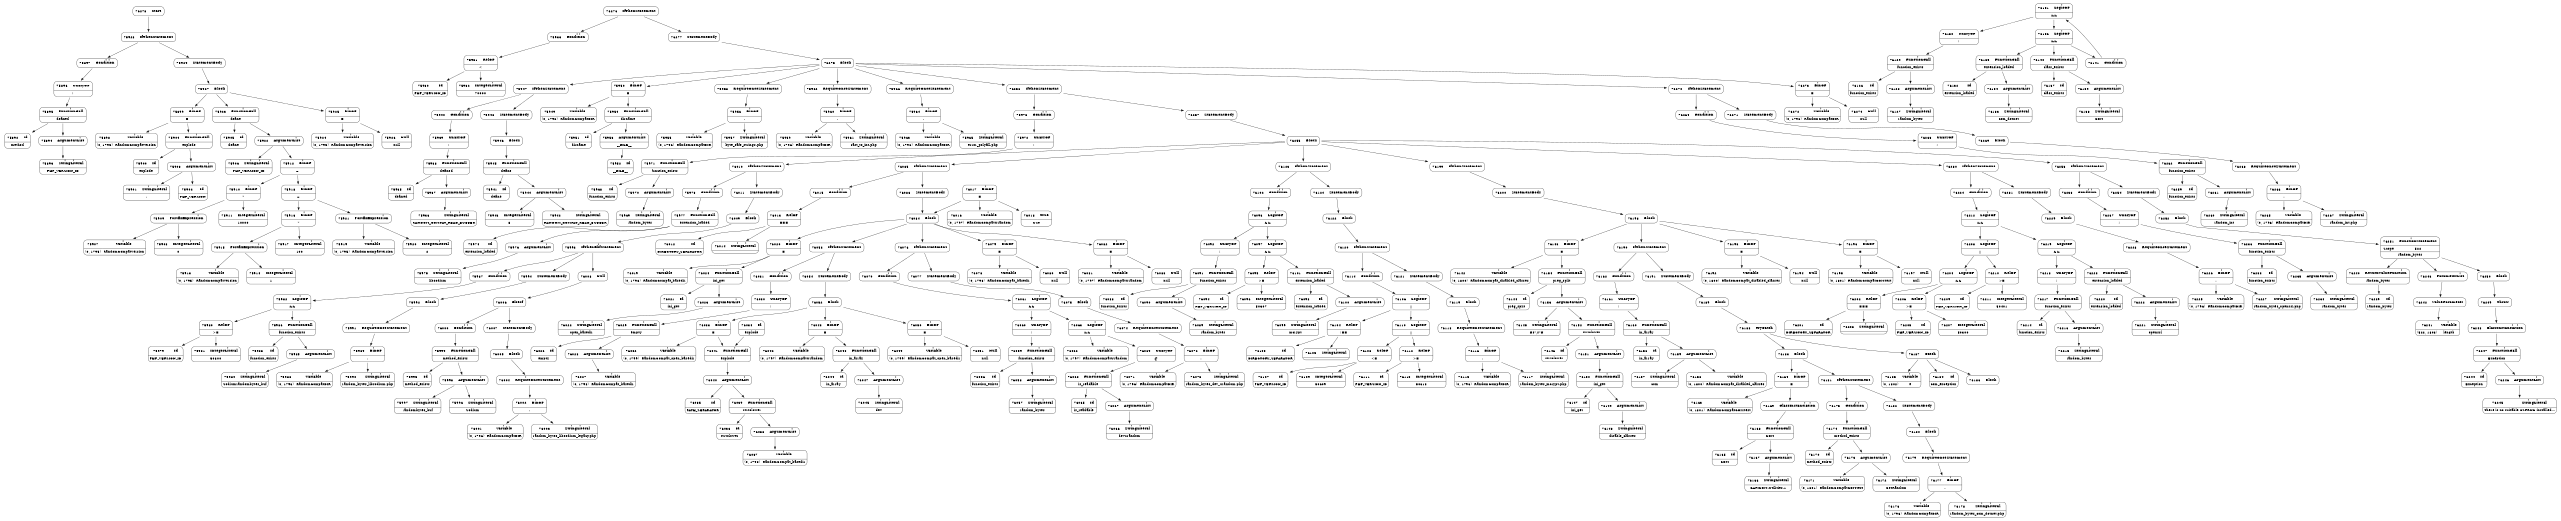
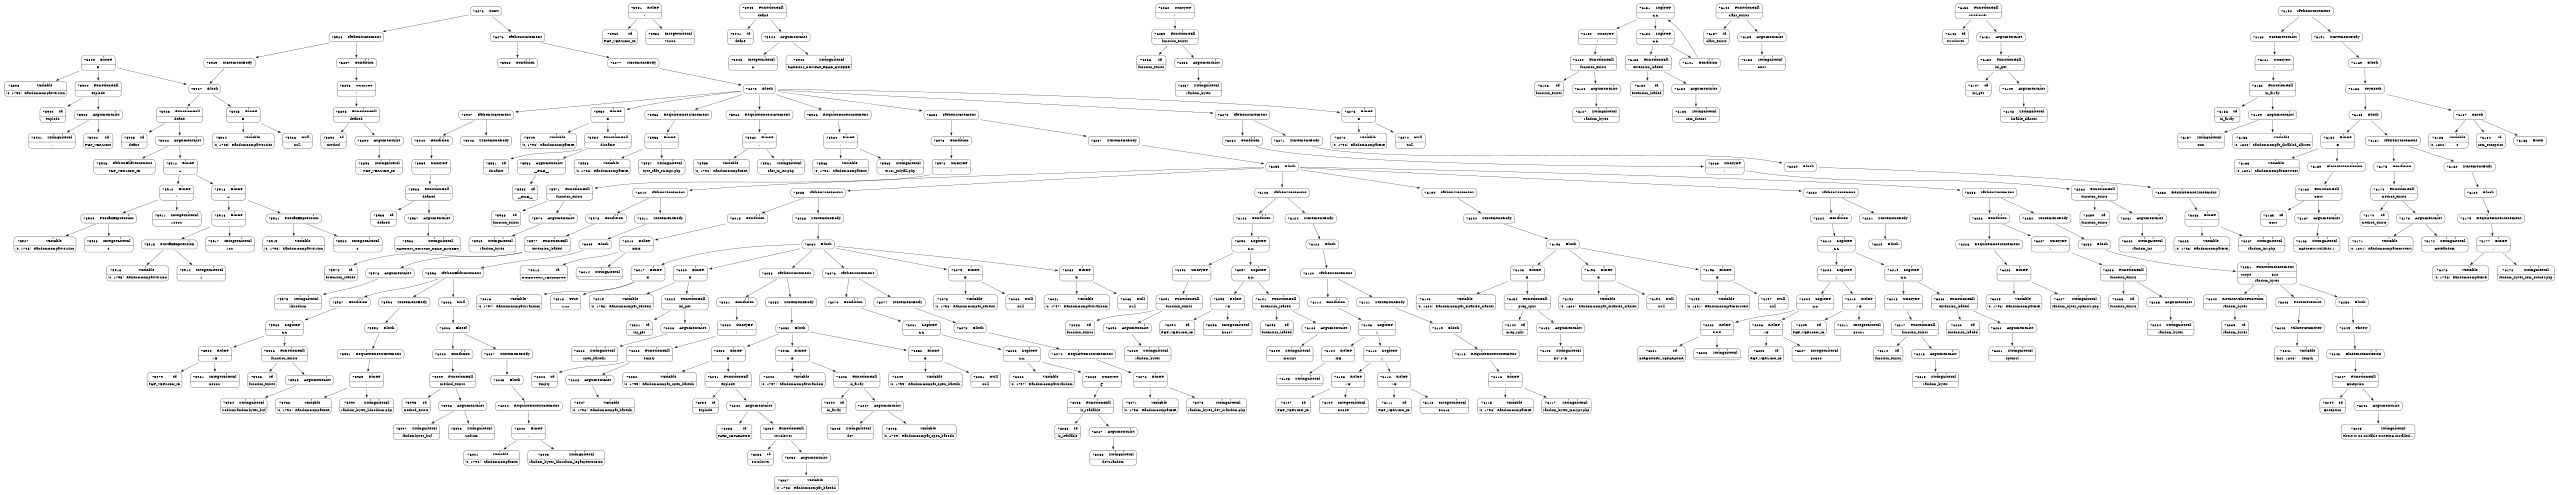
none -> (501, 23)
(2054, 49) -> none
(526, 50) -> none
(202, 100) -> (151, 76)
(506, 141) -> none
(257, 163) -> (133, 163)
(949, 207) -> (731, 249)
(1641, 232) -> none
(2106, 233) -> (1989, 230)
(1622, 276) -> (2283, 37)
(1574, 313) -> none
(1032, 314) -> none
(740, 340) -> (718, 392)
(1270, 354) -> none
none -> (919, 432)
(565, 436) -> (566, 462)
